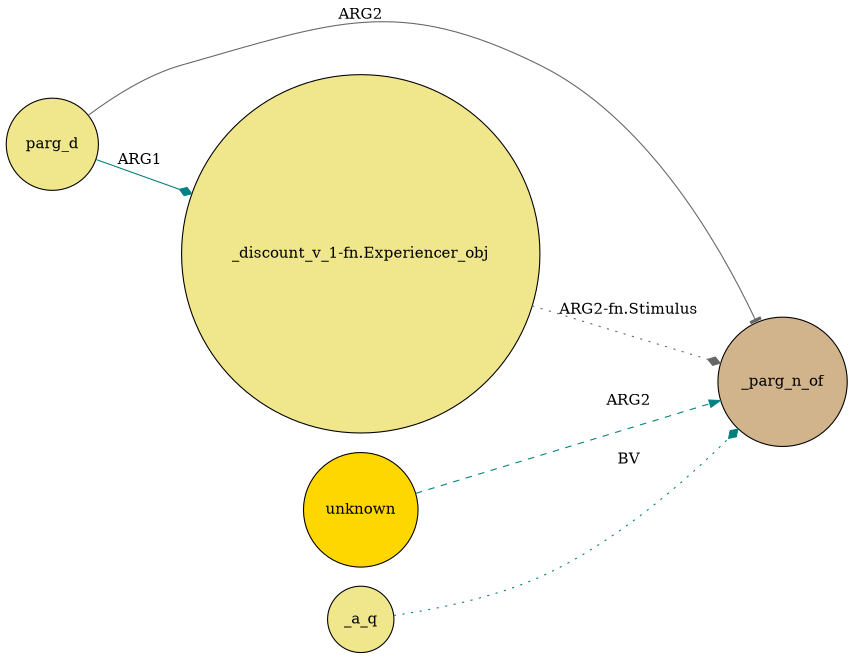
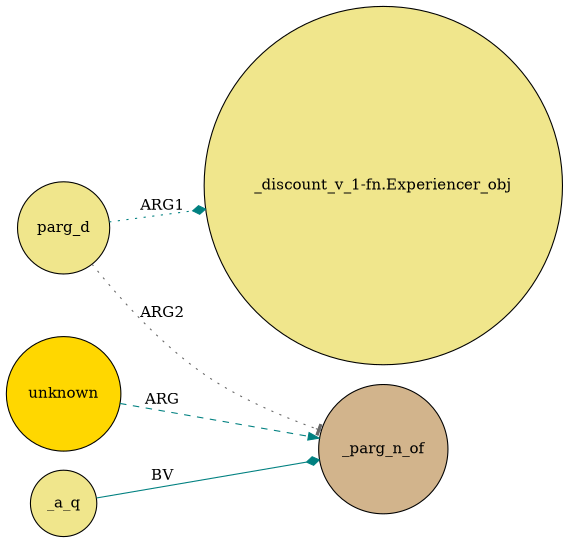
(475, 38) -> (191, 364)
(137, 174) -> (151, 216)
(620, 333) -> none
(629, 401) -> (162, 400)
(577, 558) -> (201, 480)
